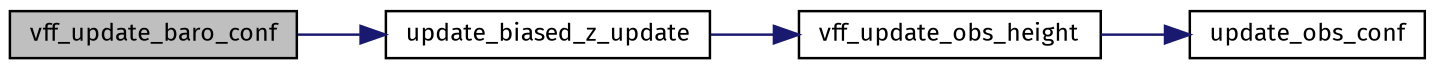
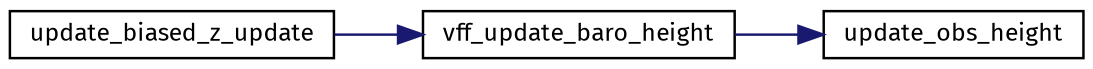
(153, 35) -> none
(950, 35) -> (579, 35)
(1307, 35) -> (954, 35)
